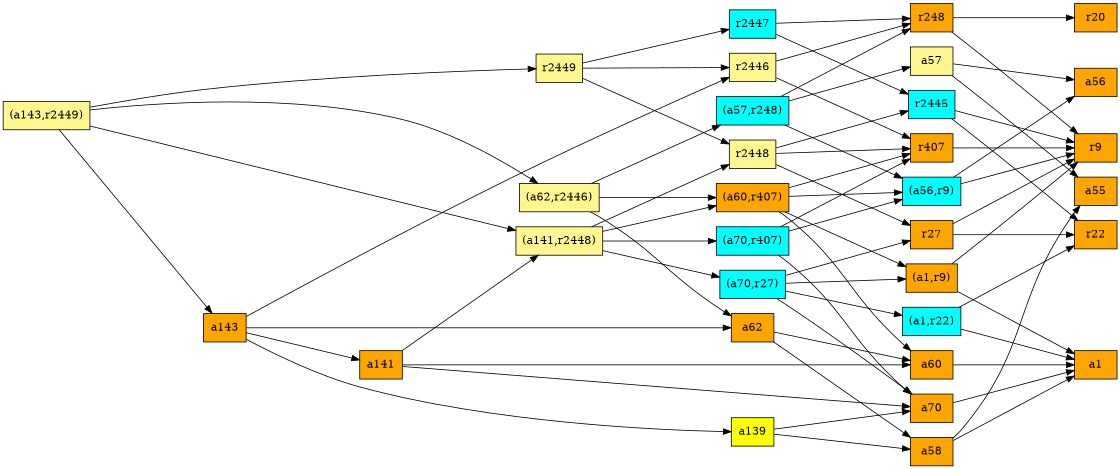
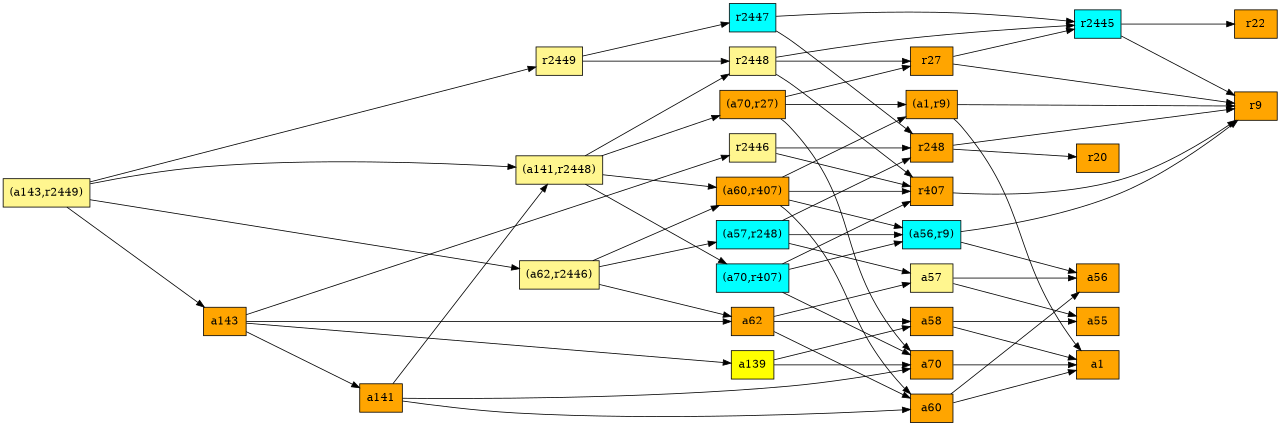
(652, 68) -> none
(1010, 235) -> (1010, 44)
(753, 284) -> (753, 105)
none -> (838, 301)
(932, 321) -> none
none -> (1009, 348)
